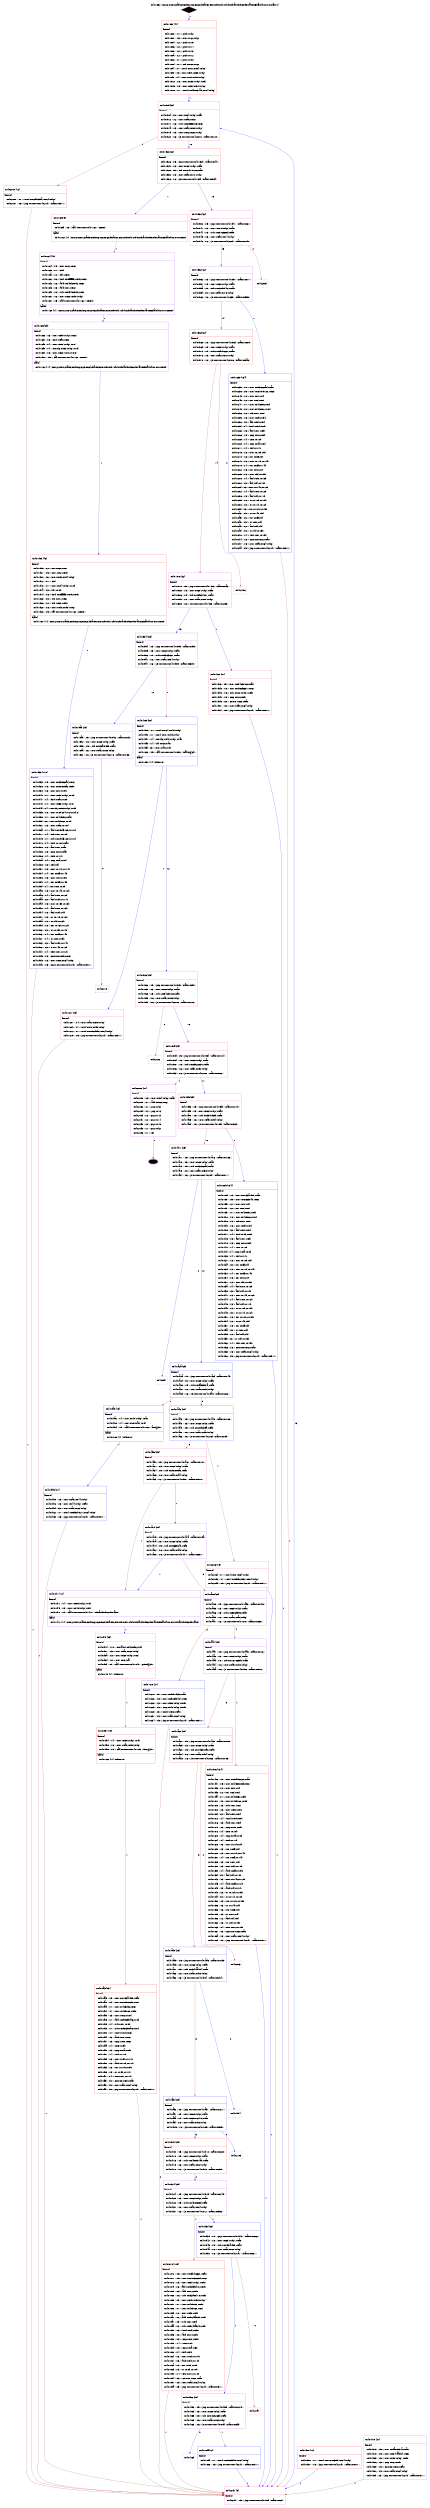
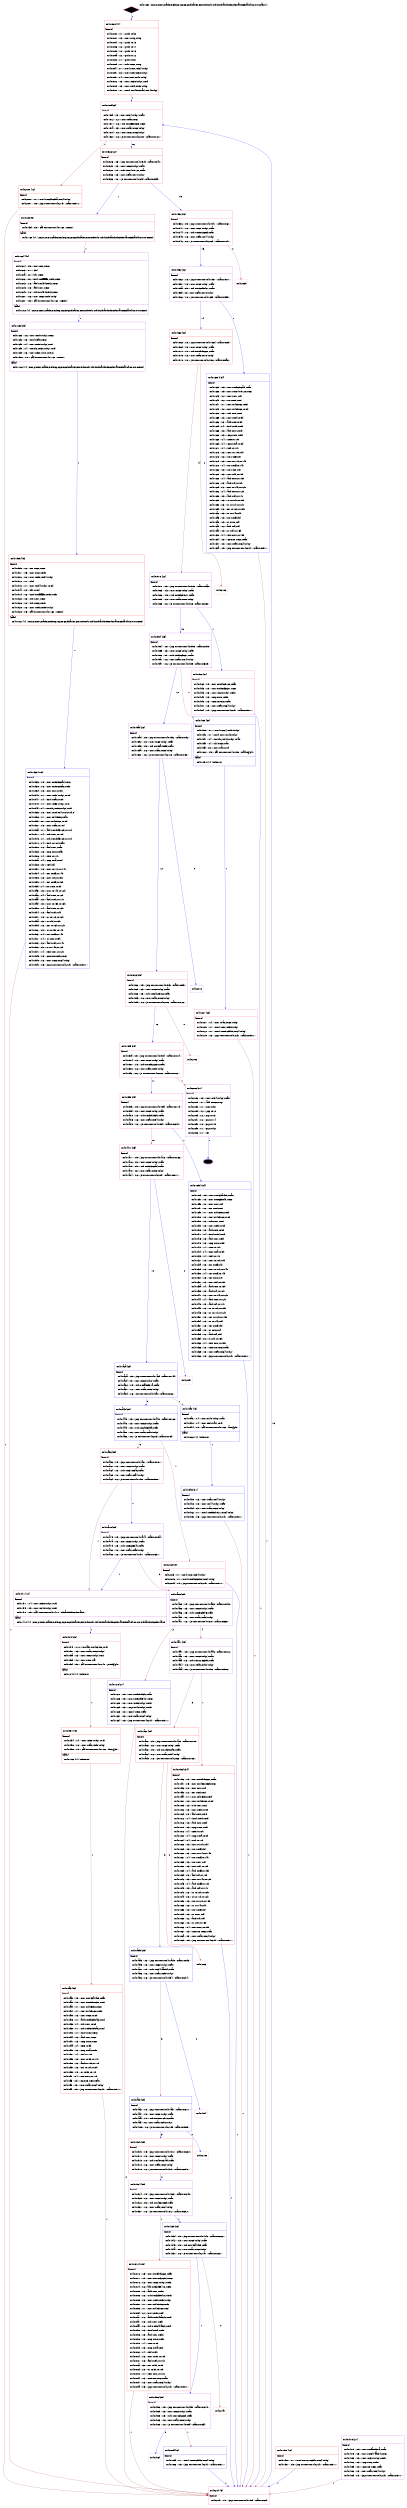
(166, 868) -> (158, 864)
